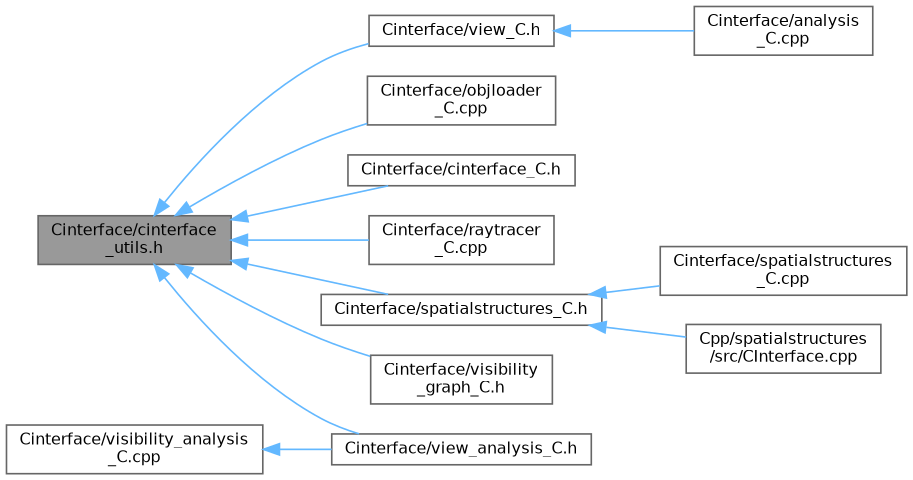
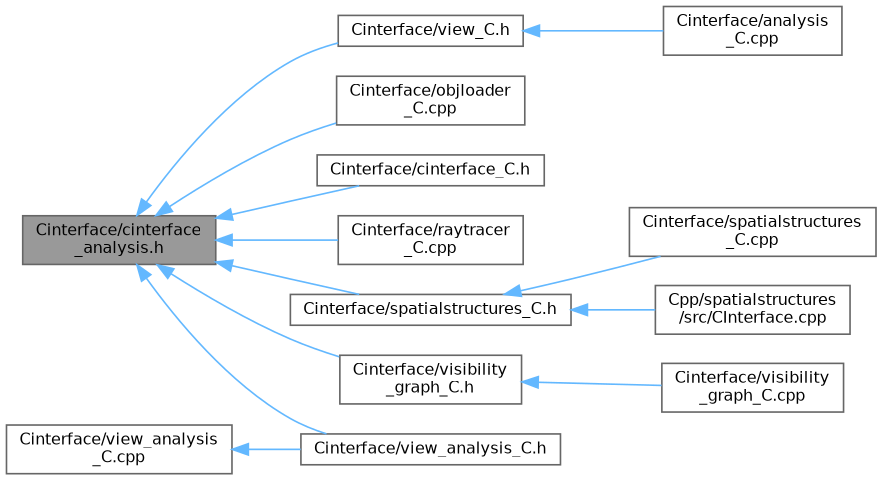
(135, 240) -> (119, 240)
none -> (753, 388)
(135, 449) -> (119, 449)
